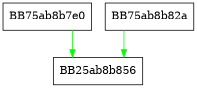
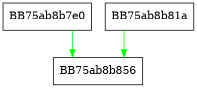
(149, 17) -> (149, 17)
(98, 71) -> (98, 71)
